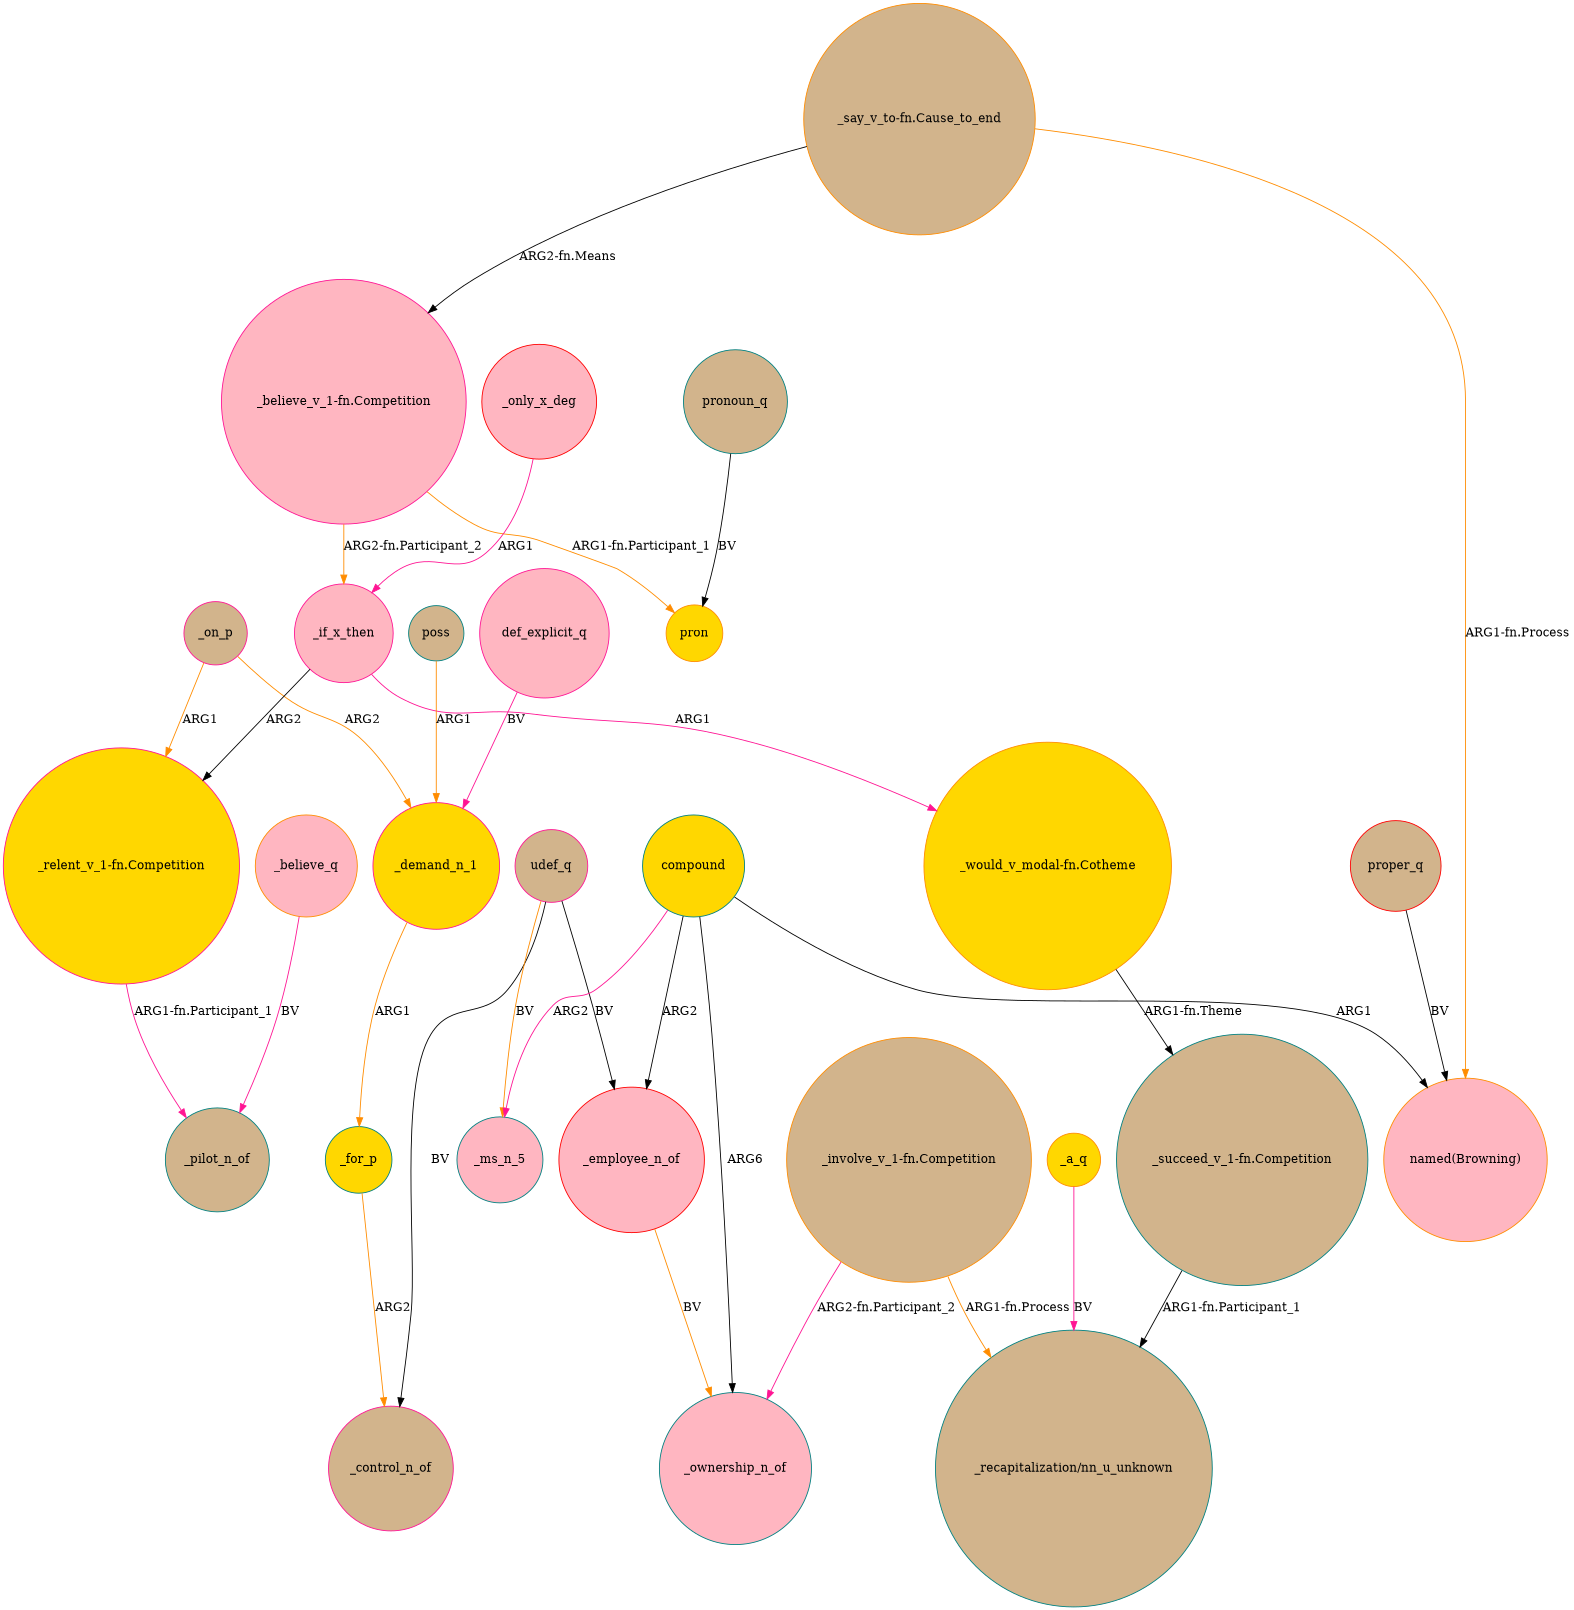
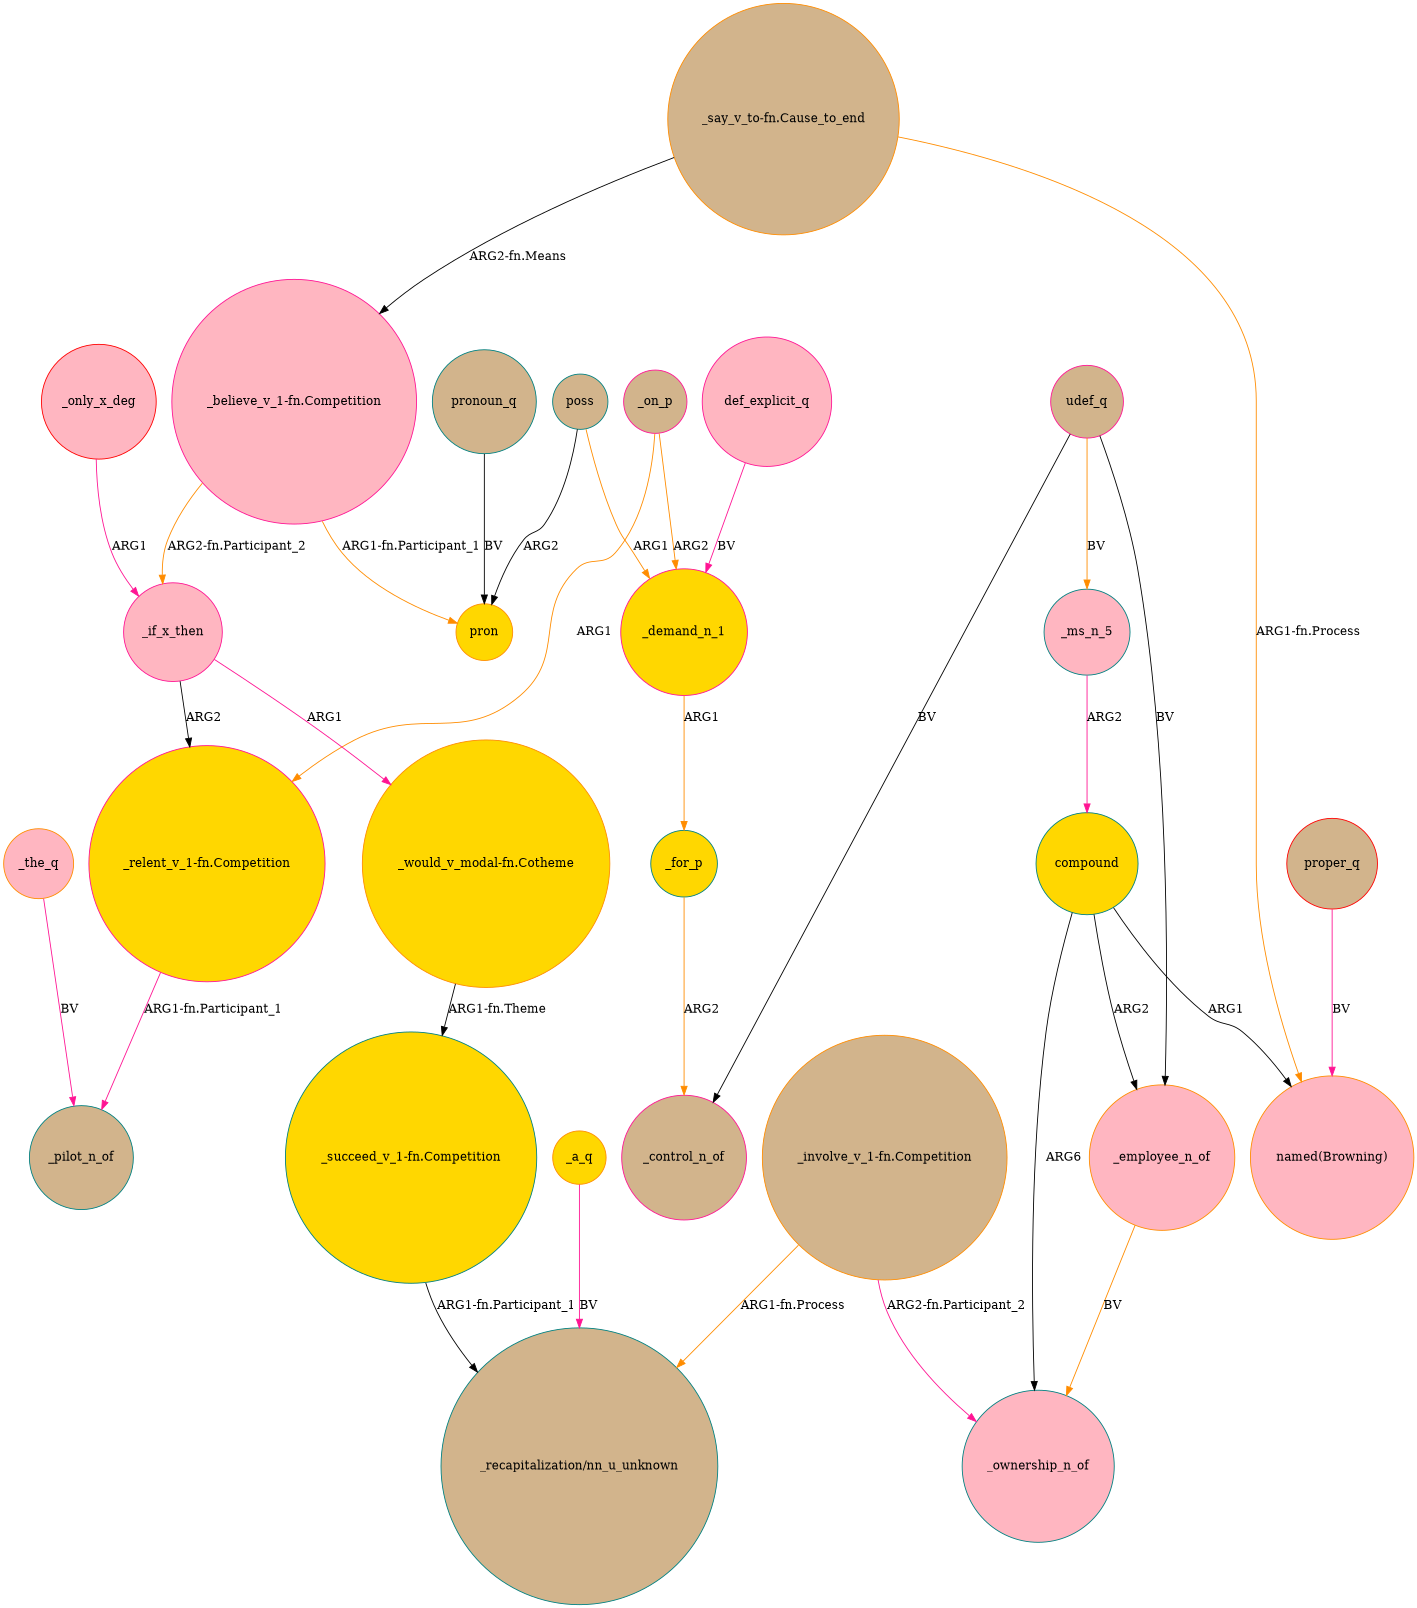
none -> (547, 520)
(306, 866) -> (39, 864)
(1425, 991) -> (1332, 988)
(570, 997) -> (1087, 740)
(632, 1160) -> (1162, 1158)
(1242, 1160) -> (411, 1158)
